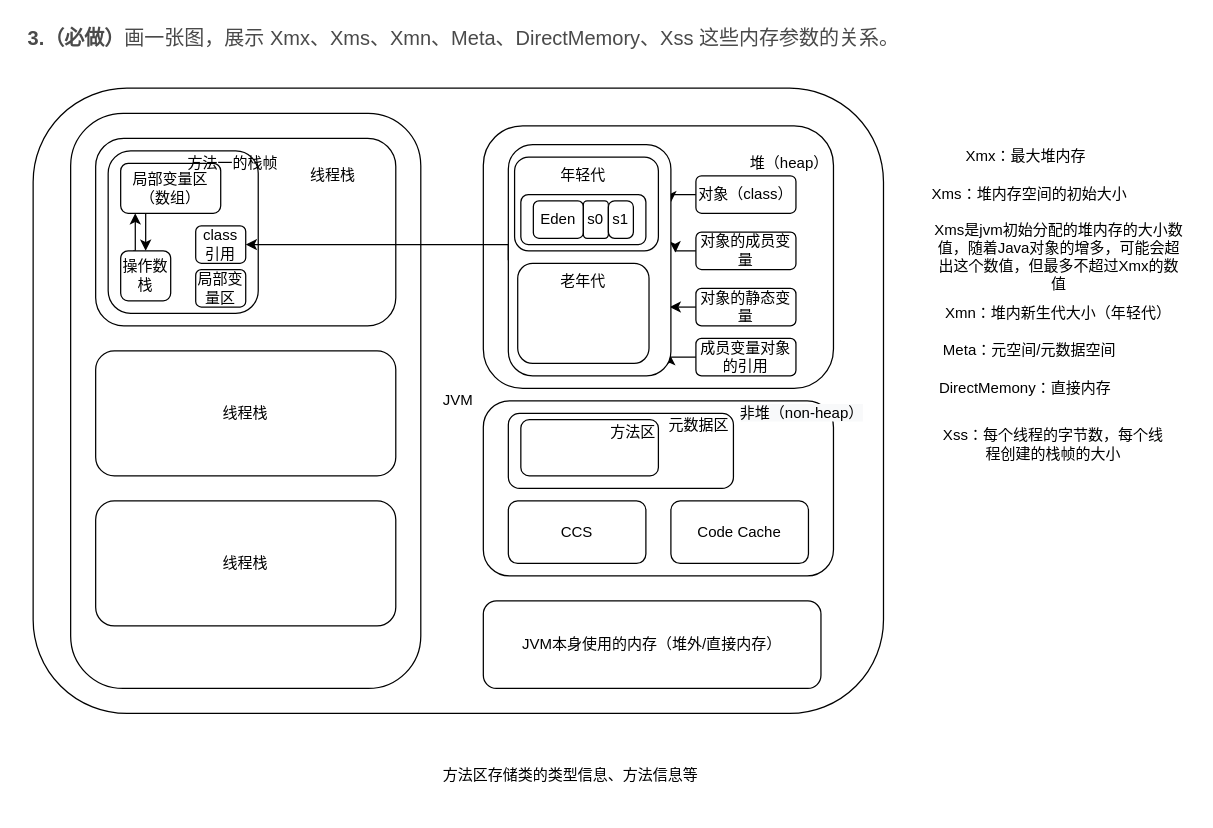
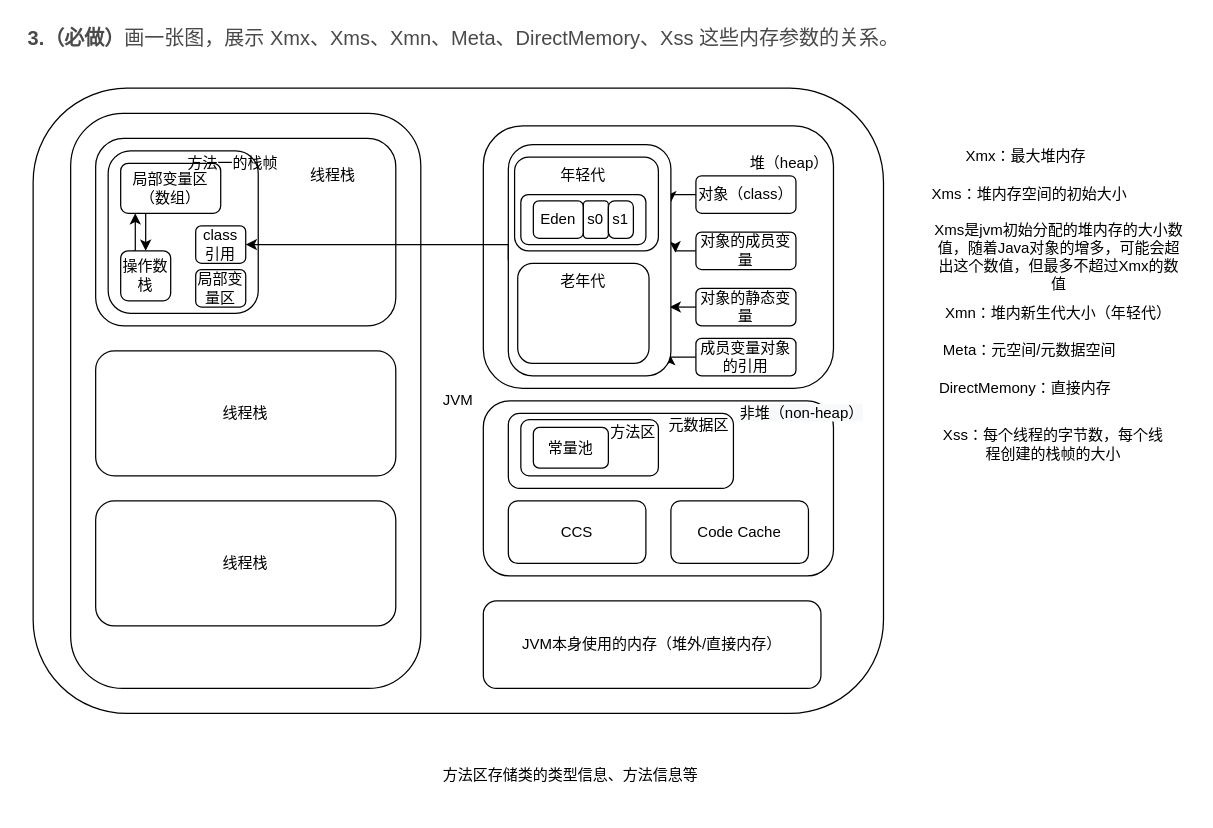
none -> (571, 448)
